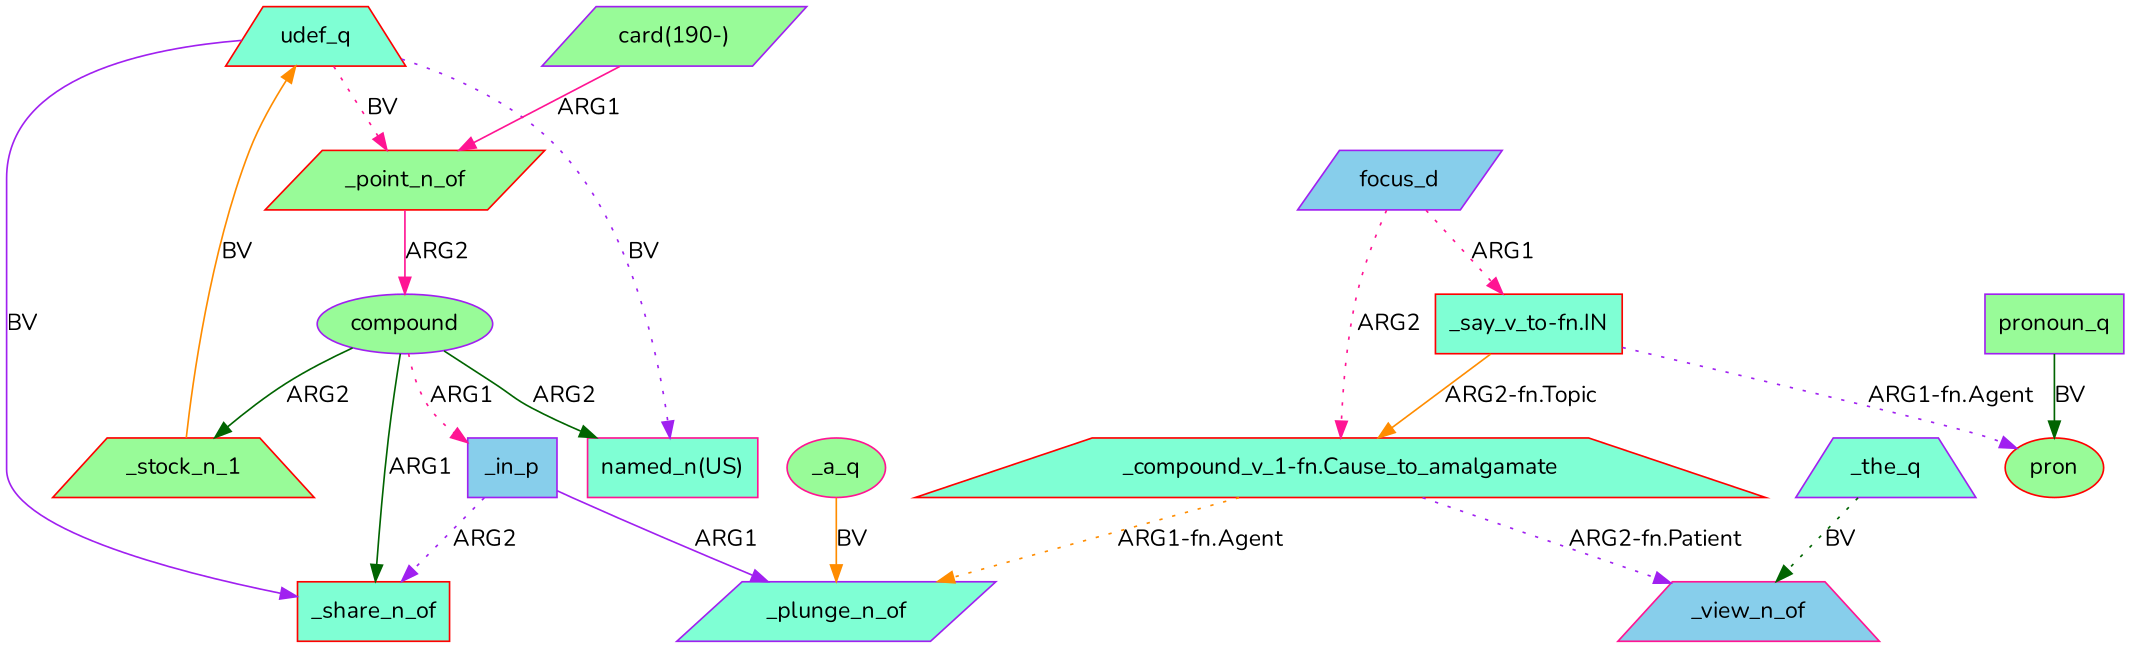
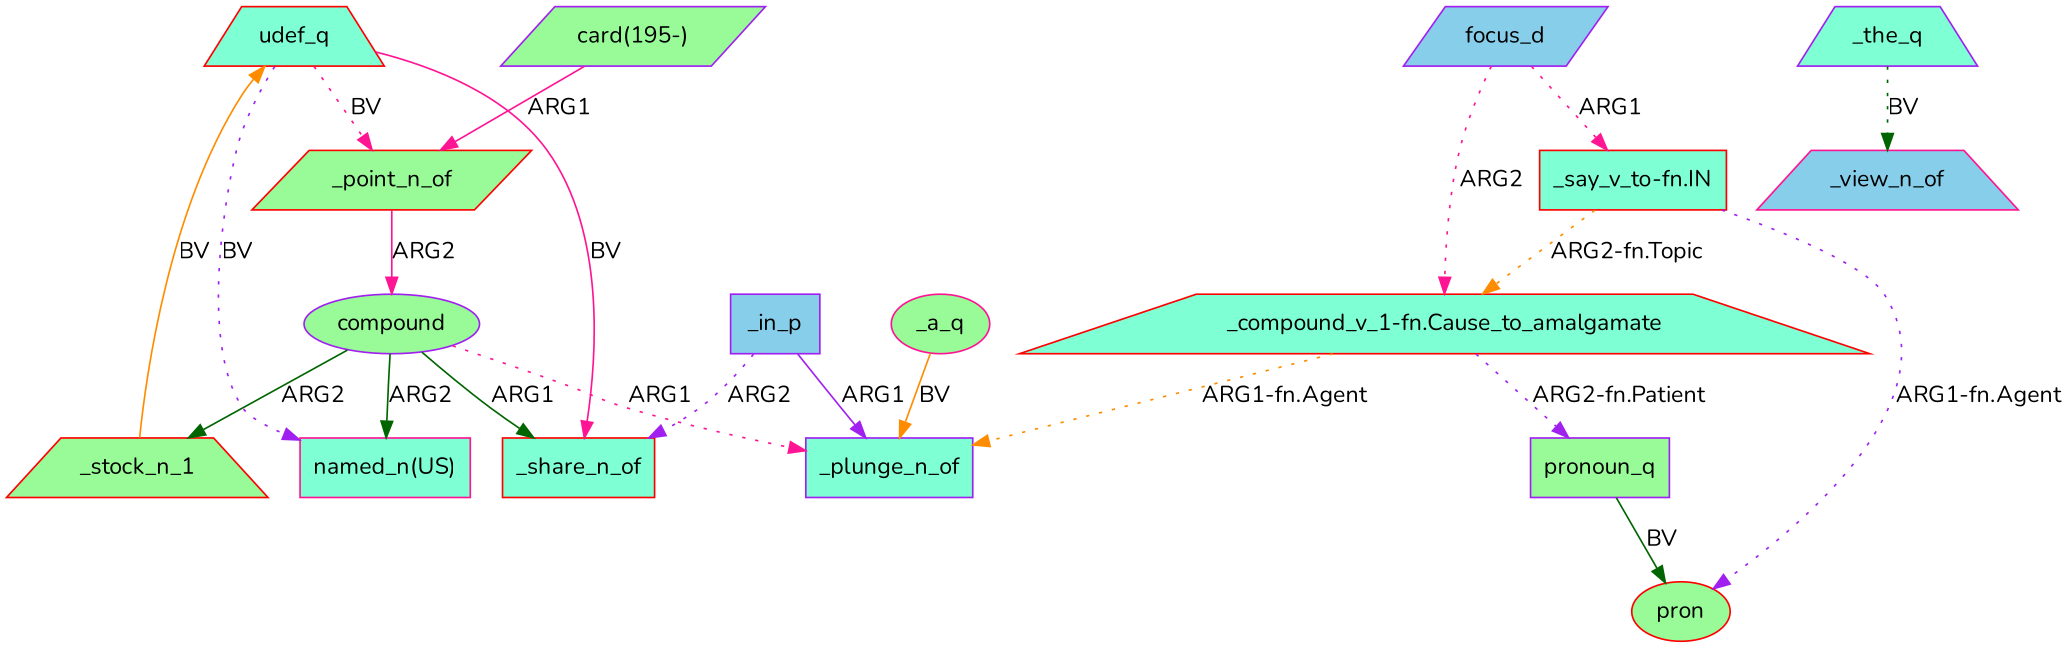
(674, 36) -> (633, 36)
(7, 331) -> (567, 184)
(1441, 391) -> (1545, 247)
(423, 398) -> (618, 405)
(1539, 538) -> (1516, 390)
(836, 612) -> (889, 468)
